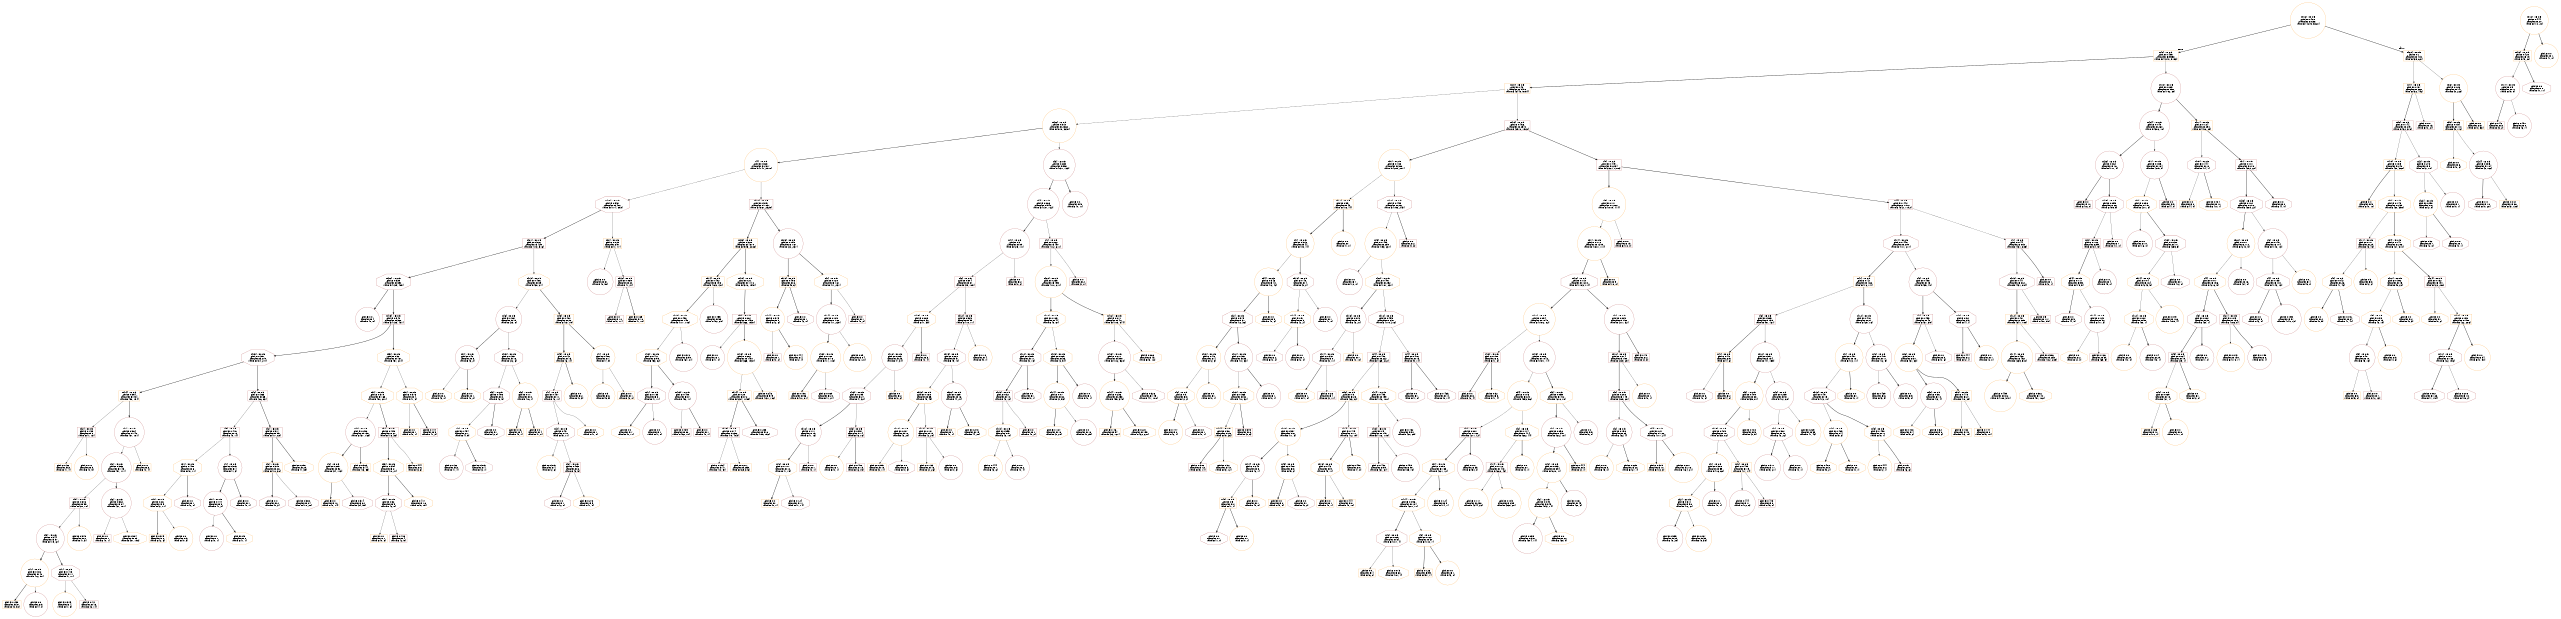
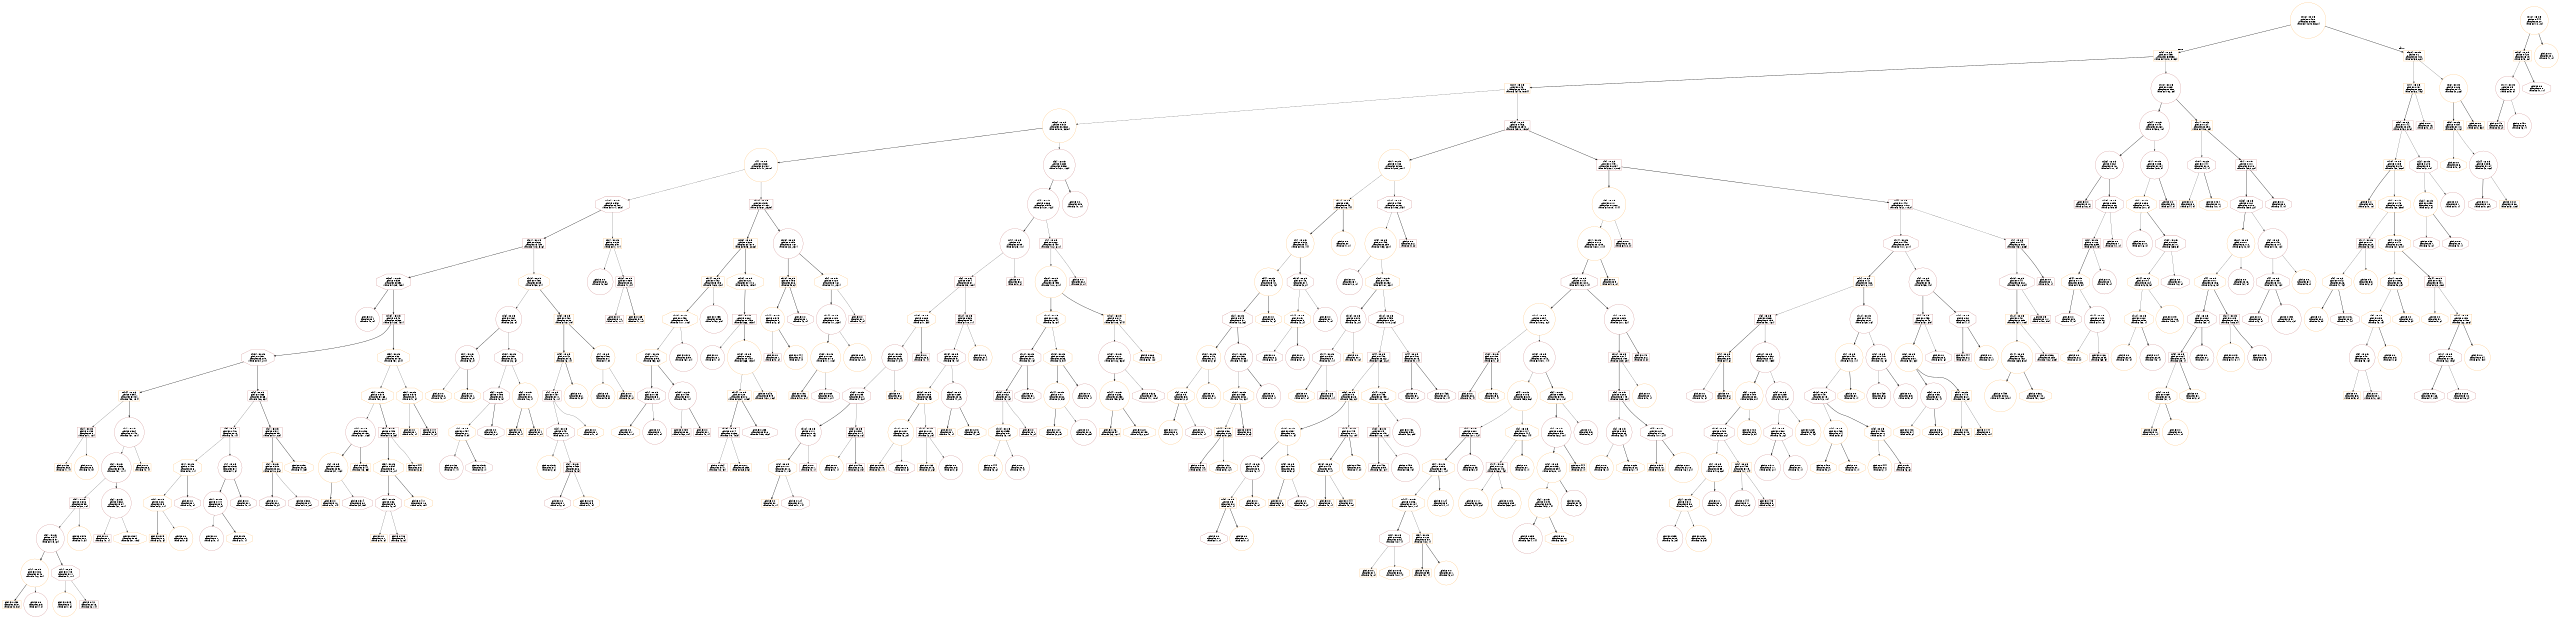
(1765, 358) -> (1765, 358)
(1678, 518) -> (1678, 518)
(1425, 539) -> (1422, 539)
